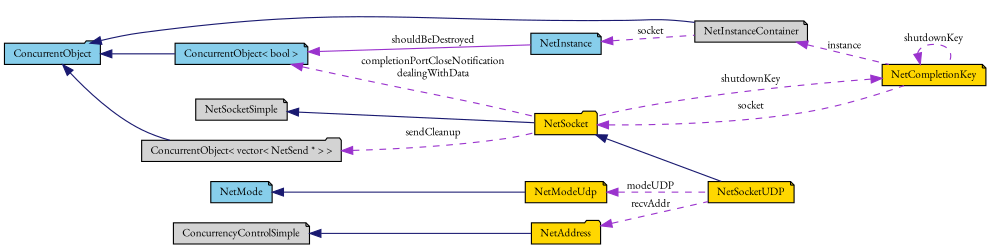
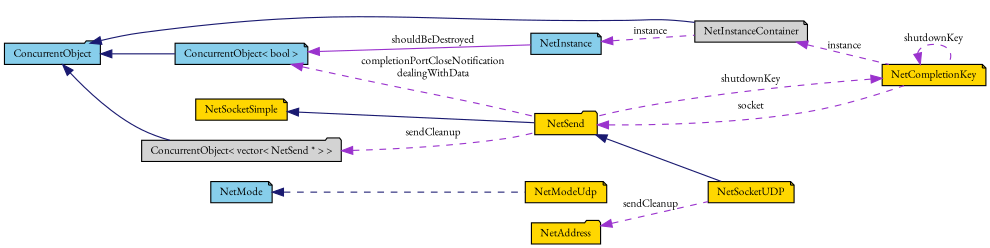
(651, 31) -> (651, 31)
(241, 110) -> (241, 110)
(566, 124) -> (566, 124)
(404, 192) -> (404, 192)
(663, 192) -> none
(651, 204) -> (651, 204)
(241, 233) -> none
